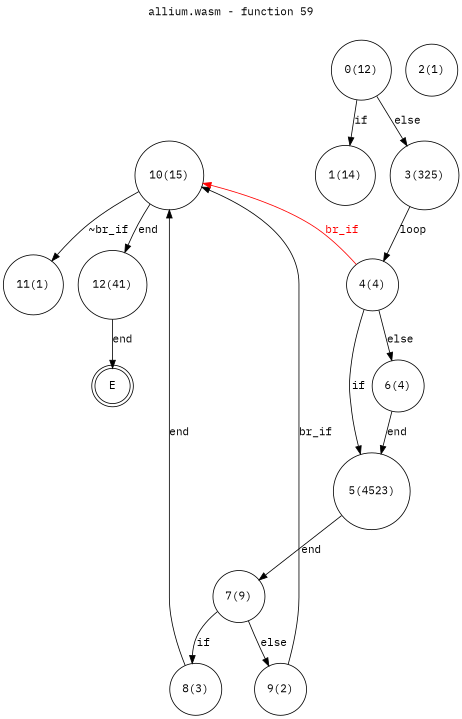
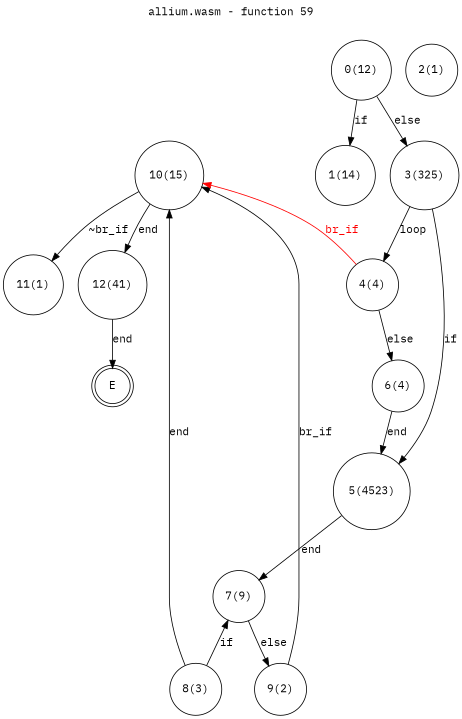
(350, 378) -> (444, 337)
(200, 631) -> (216, 647)
